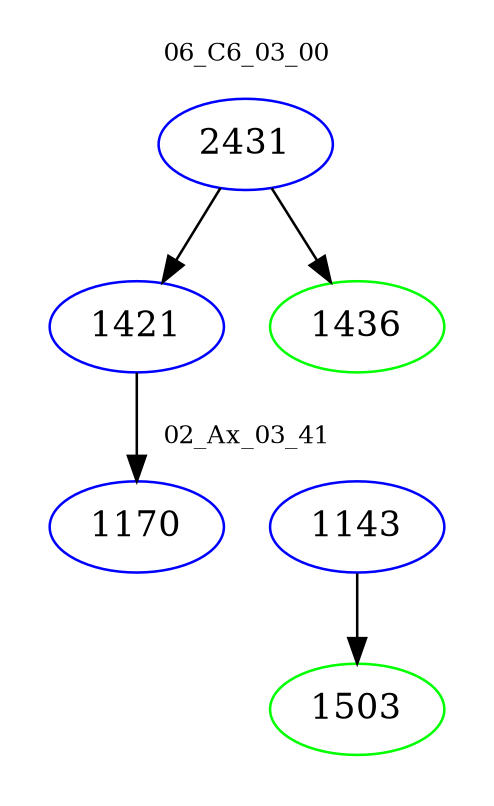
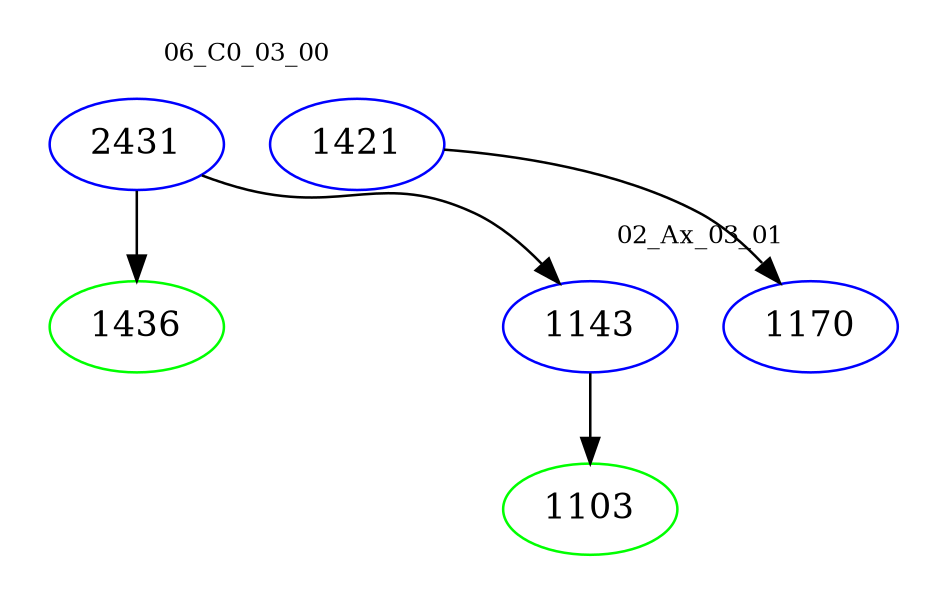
(247, 54) -> (247, 54)
(198, 224) -> (381, 194)
(247, 437) -> (700, 237)
(357, 709) -> (590, 509)
